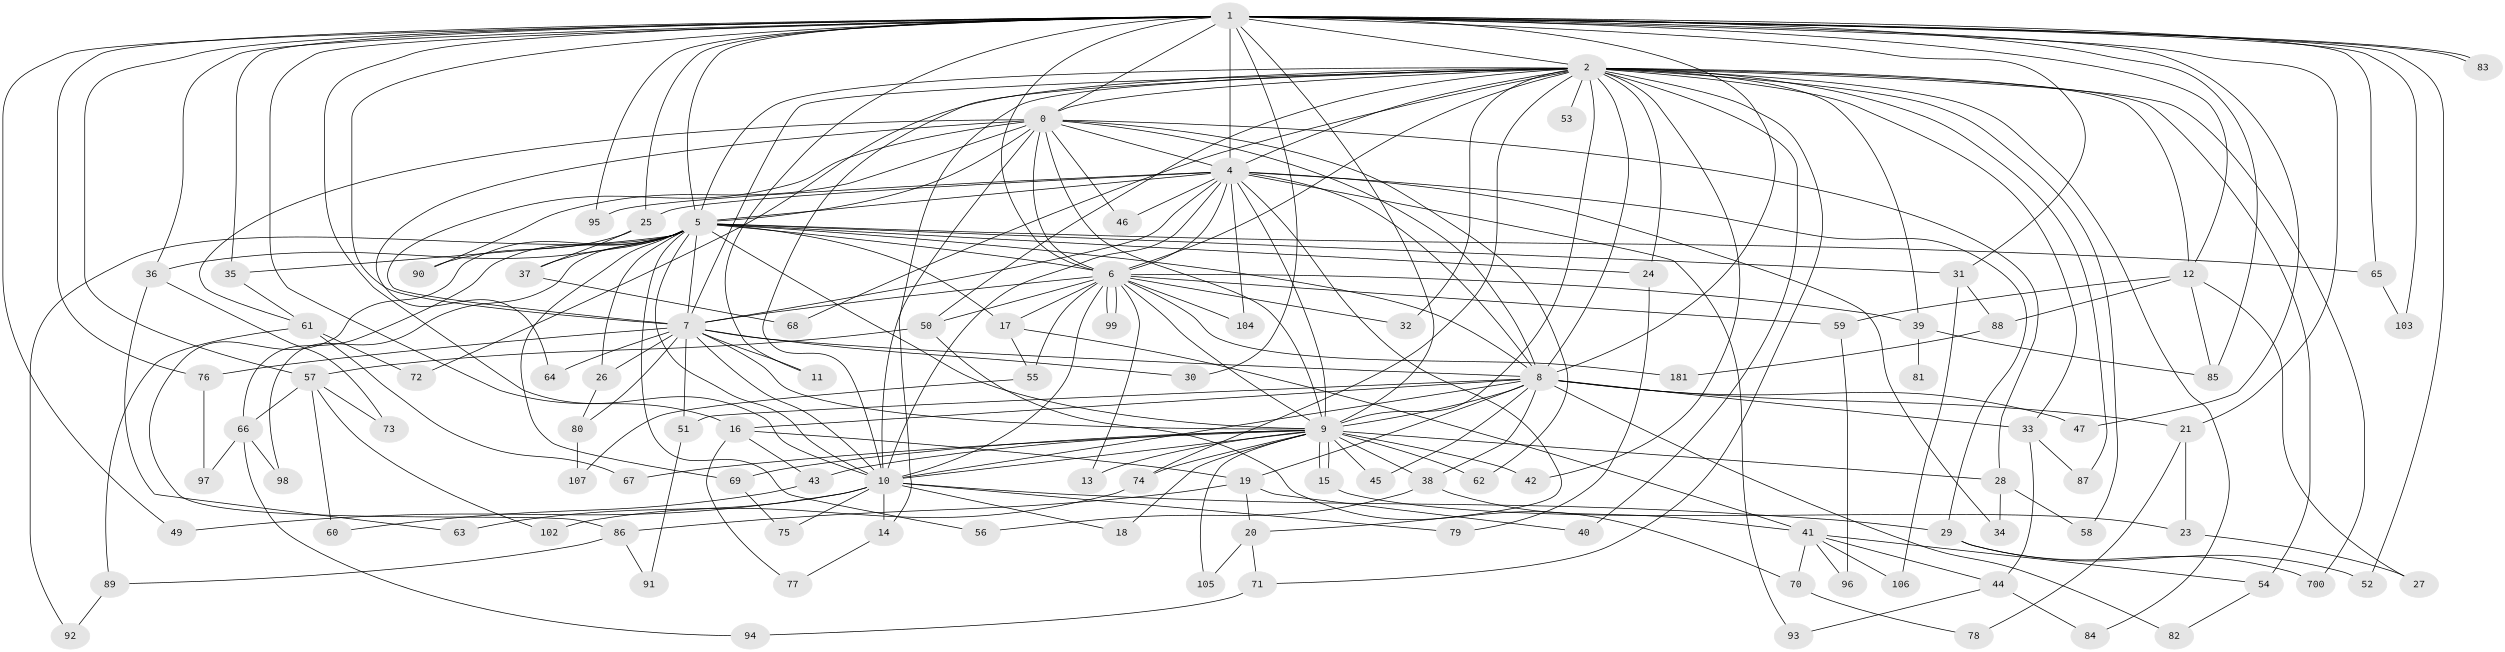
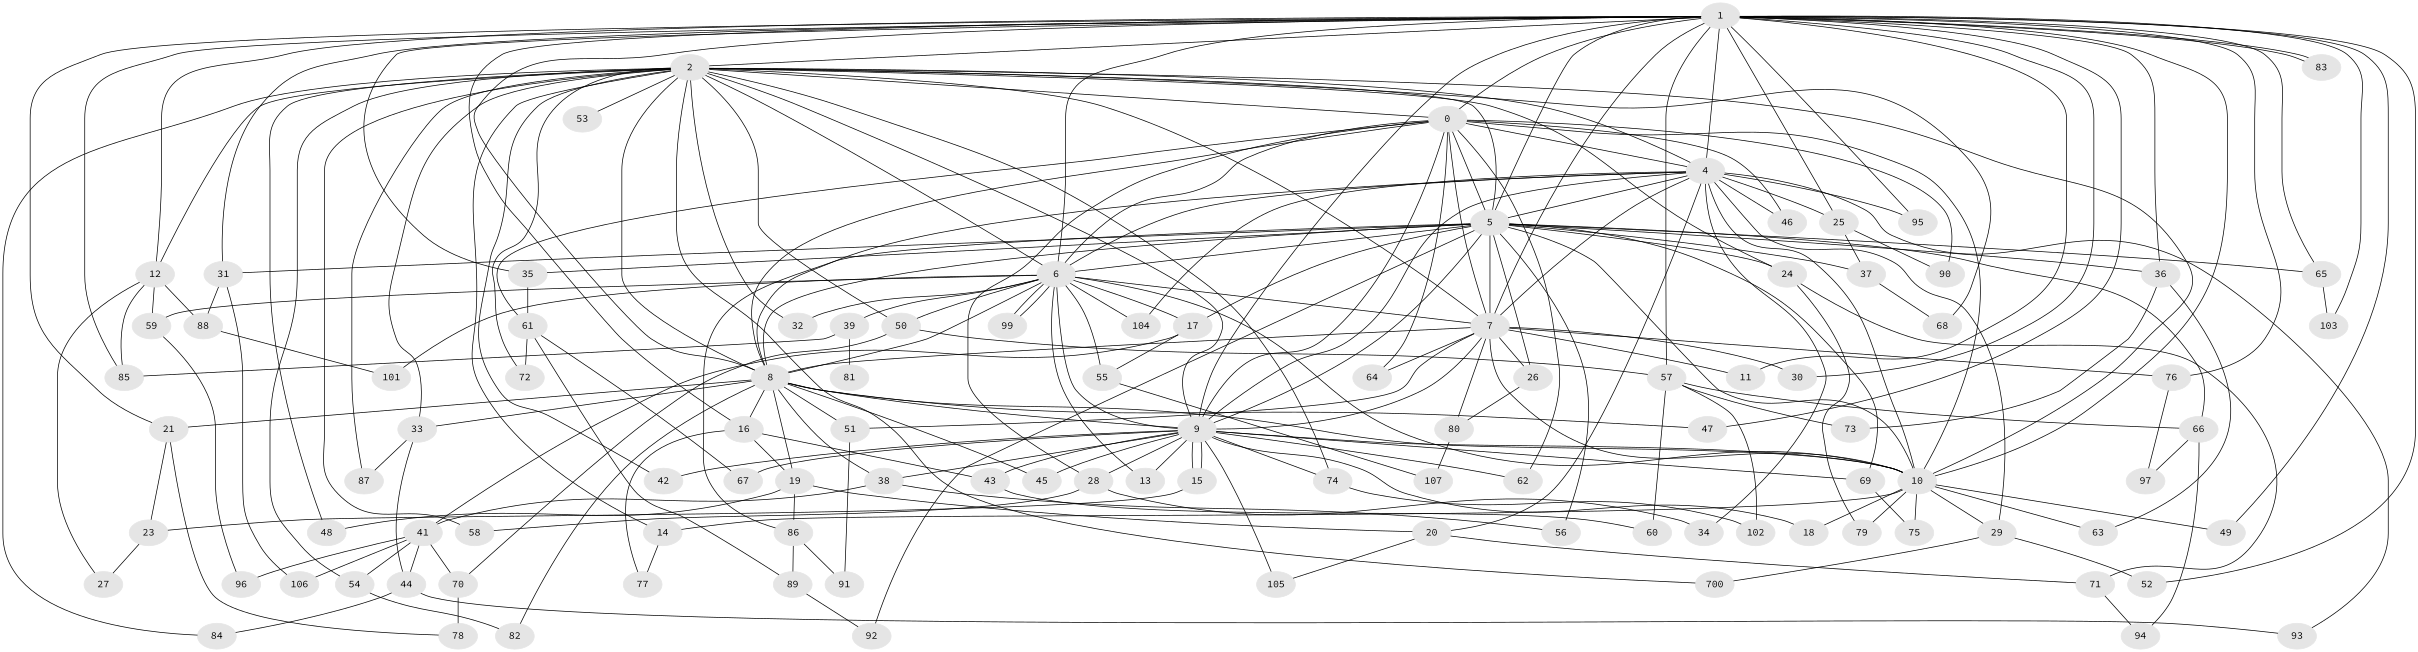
(1832, 105) -> none
none -> (920, 341)
(1679, 378) -> (391, 378)
(1726, 449) -> (2177, 356)
(283, 481) -> none
(1584, 533) -> (327, 533)
